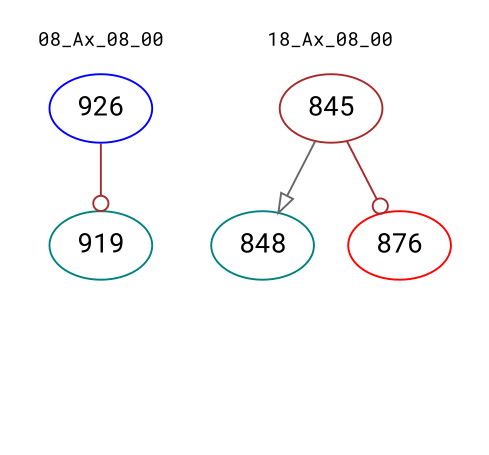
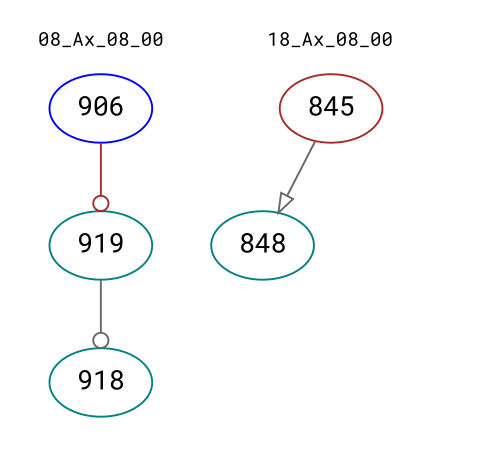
(101, 108) -> (101, 108)
(400, 245) -> none
none -> (101, 382)
